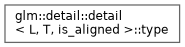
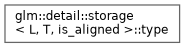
(92, 24) -> (92, 24)
